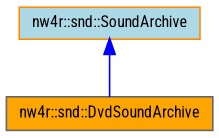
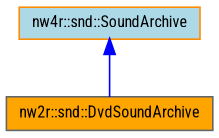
(110, 114) -> (110, 114)
